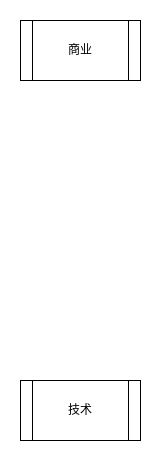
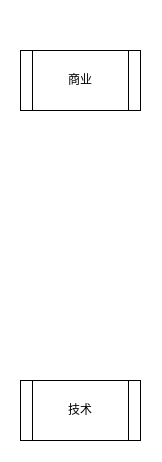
(81, 51) -> (81, 81)
